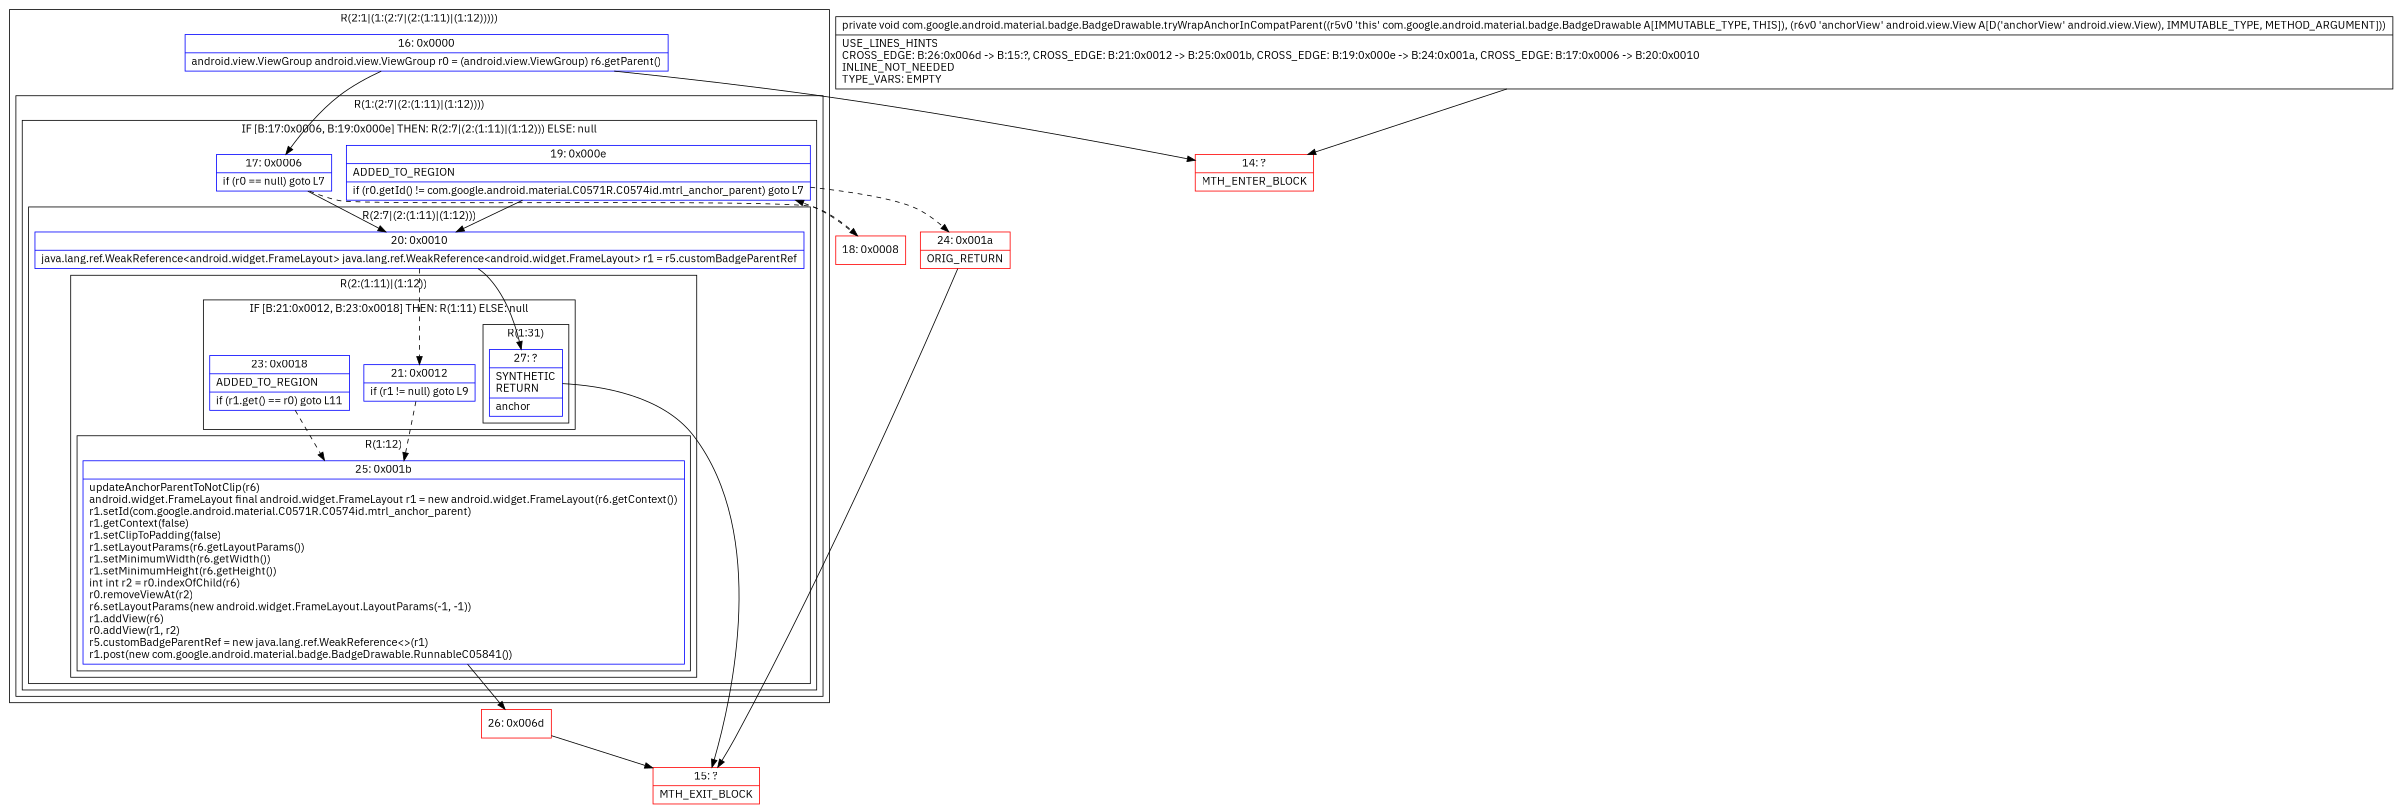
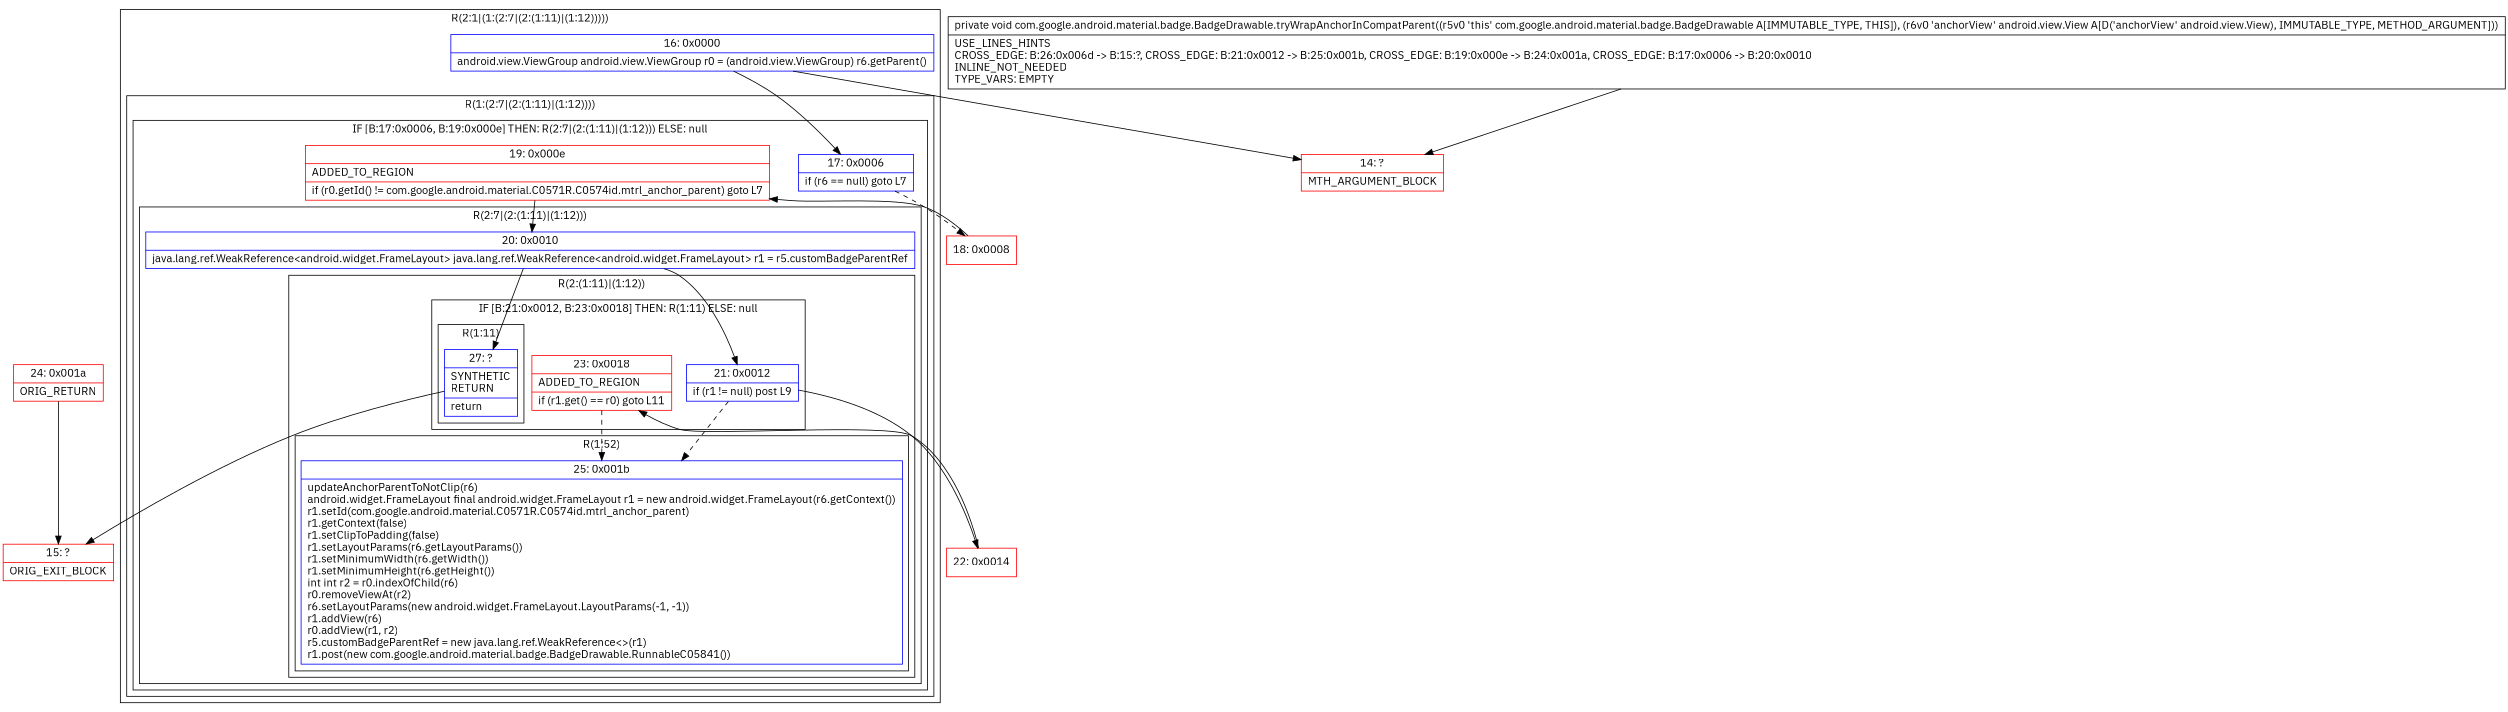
(578, 173) -> (537, 173)
(274, 182) -> (856, 182)
(1254, 182) -> (1372, 182)
(880, 198) -> none
(349, 213) -> none
(832, 217) -> (878, 201)
(419, 313) -> (708, 305)
(526, 334) -> (481, 334)
(280, 383) -> (602, 383)
(419, 392) -> (742, 392)
(513, 407) -> (467, 407)
(384, 445) -> (602, 445)
none -> (982, 562)
(516, 724) -> none
(706, 794) -> (58, 571)
